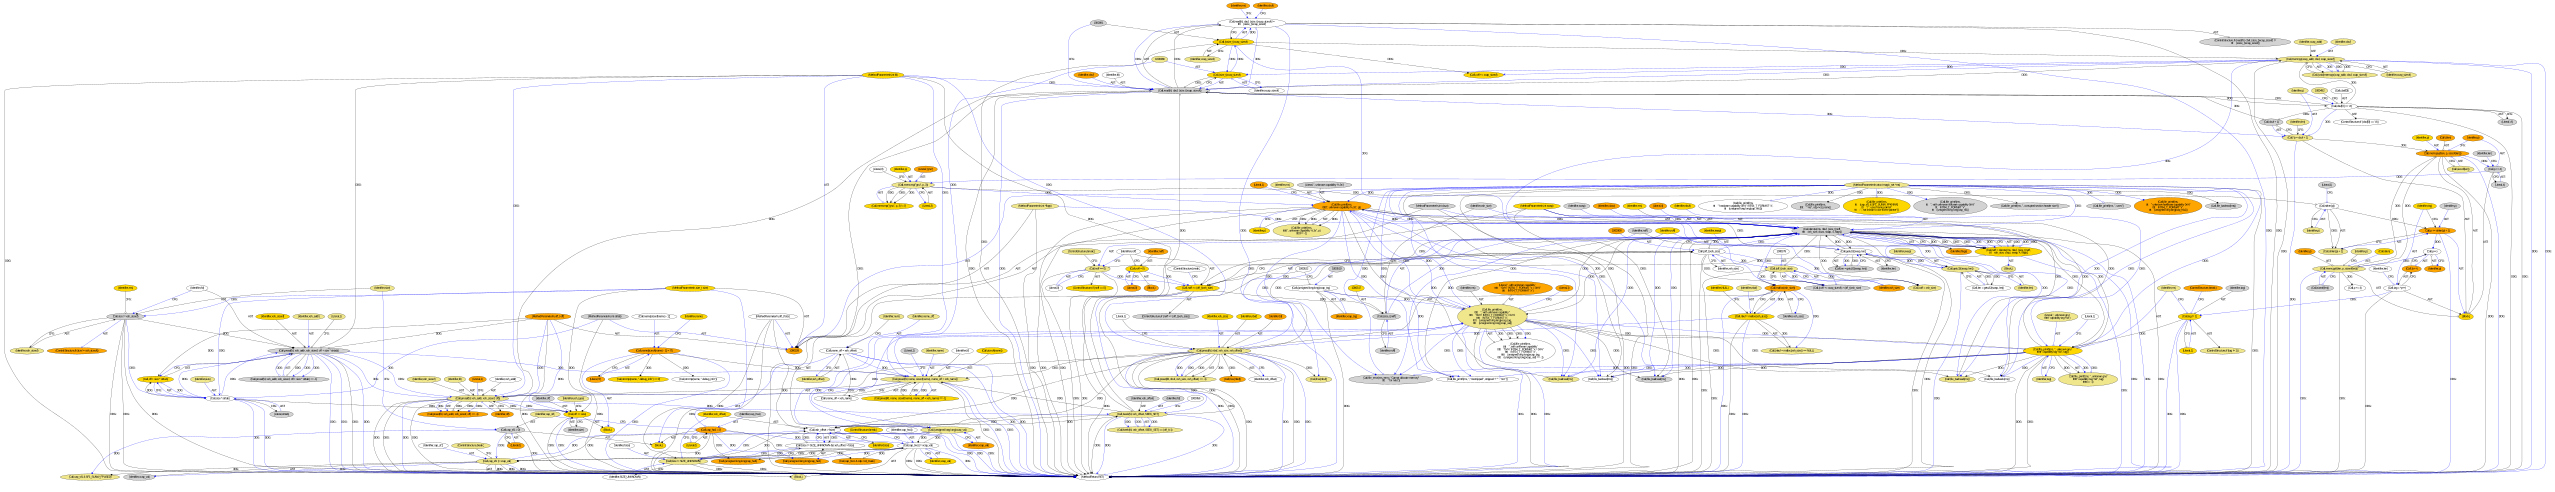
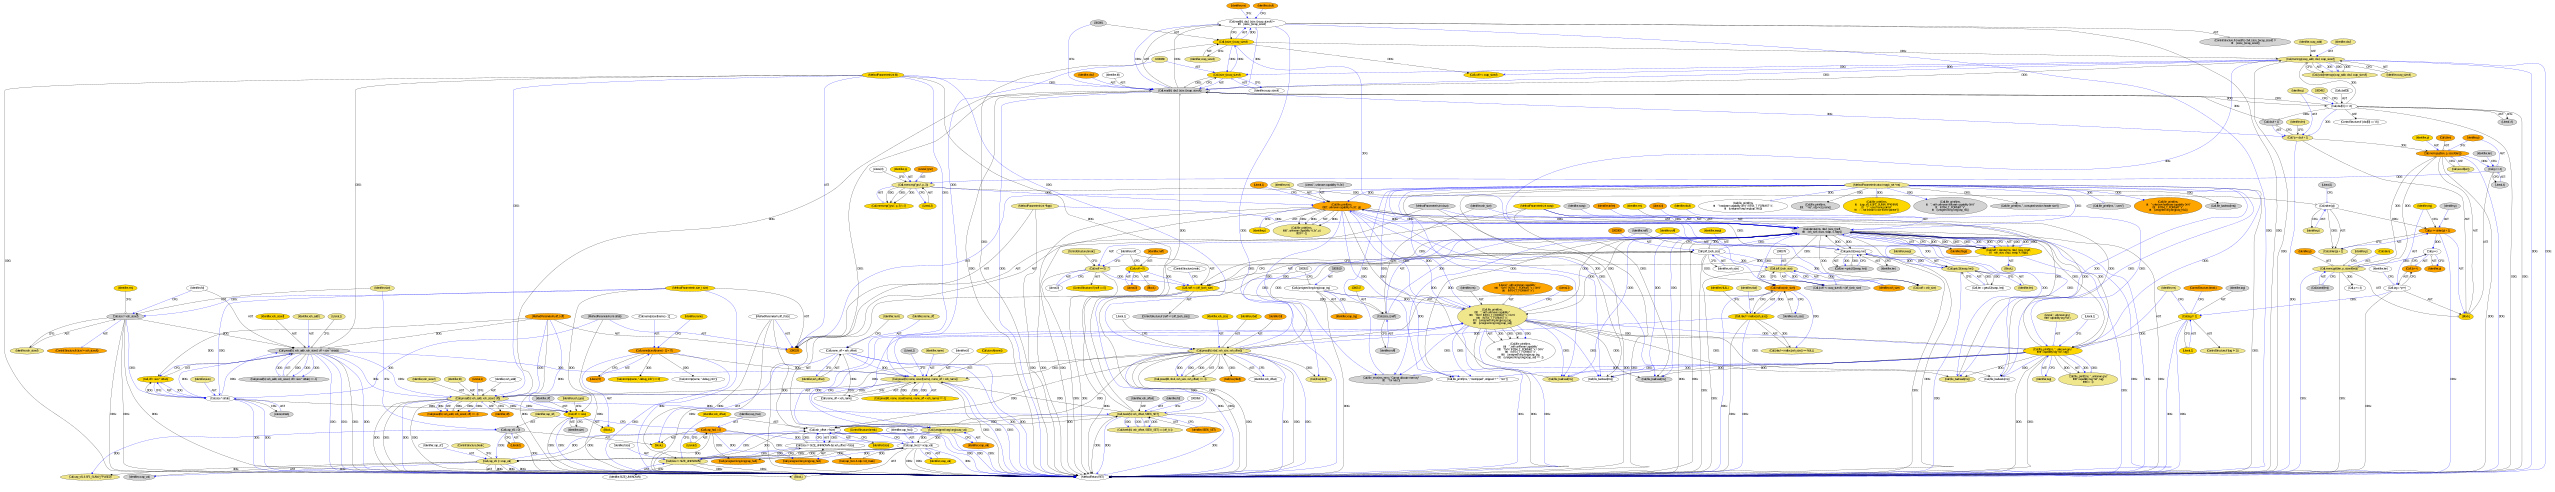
(1606, 206) -> (1606, 206)
(747, 375) -> (646, 465)
none -> (1204, 430)
